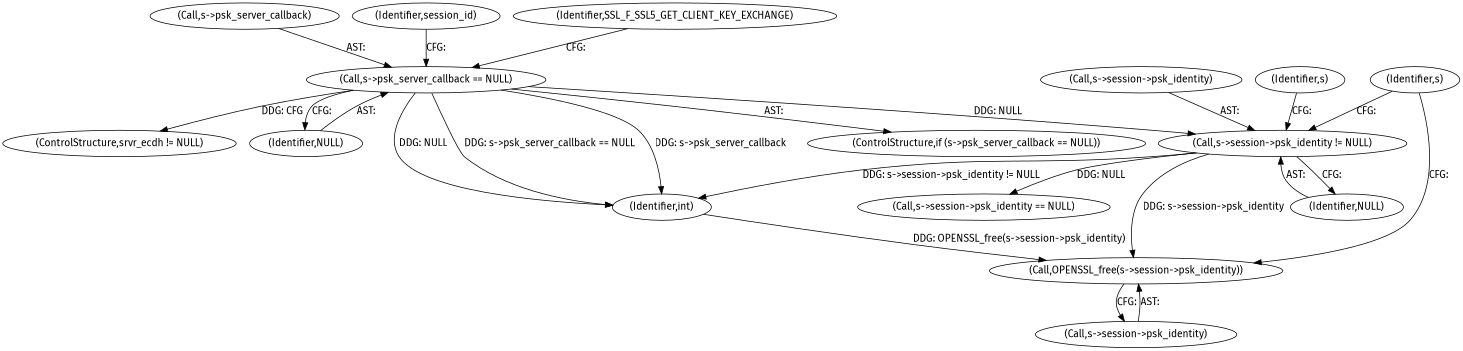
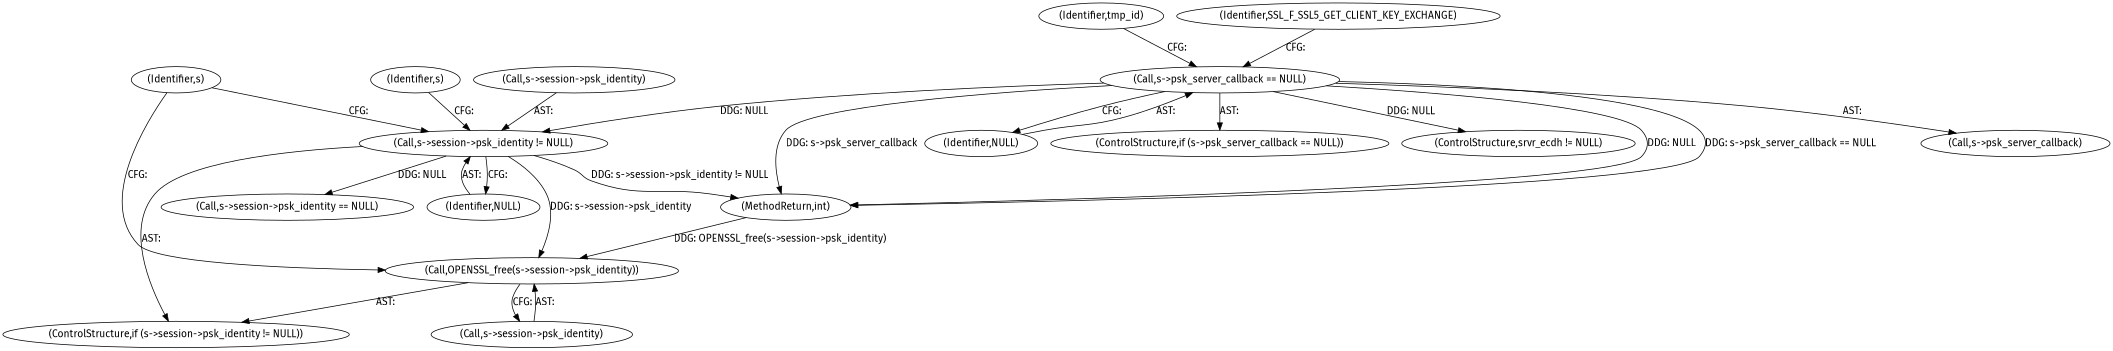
(426, 16) -> (1101, 16)
(331, 47) -> (1643, 98)
(283, 112) -> (1411, 112)
(662, 207) -> (786, 207)
none -> (176, 334)
